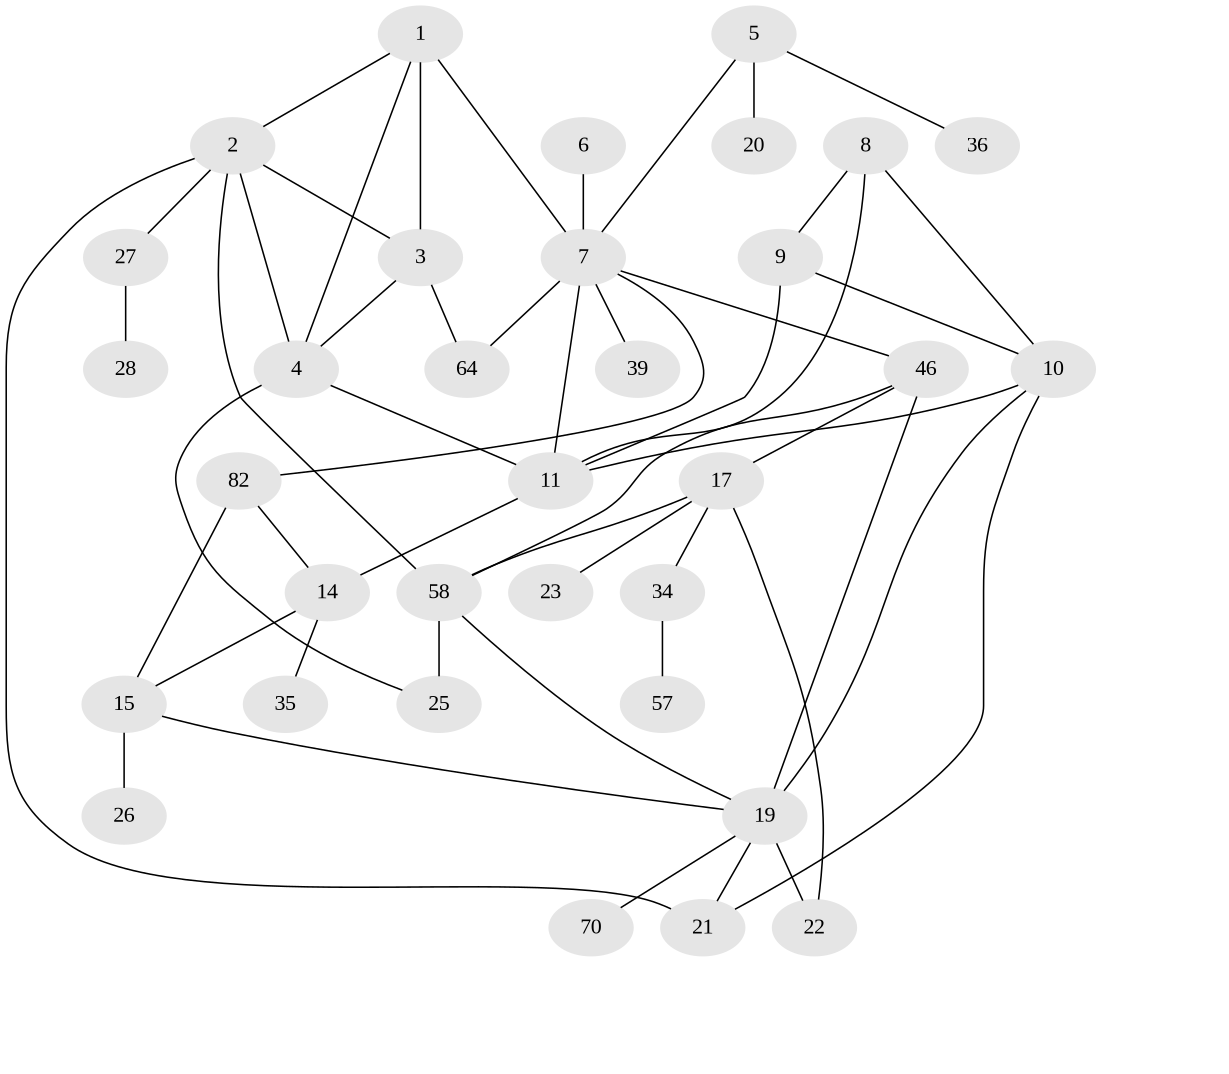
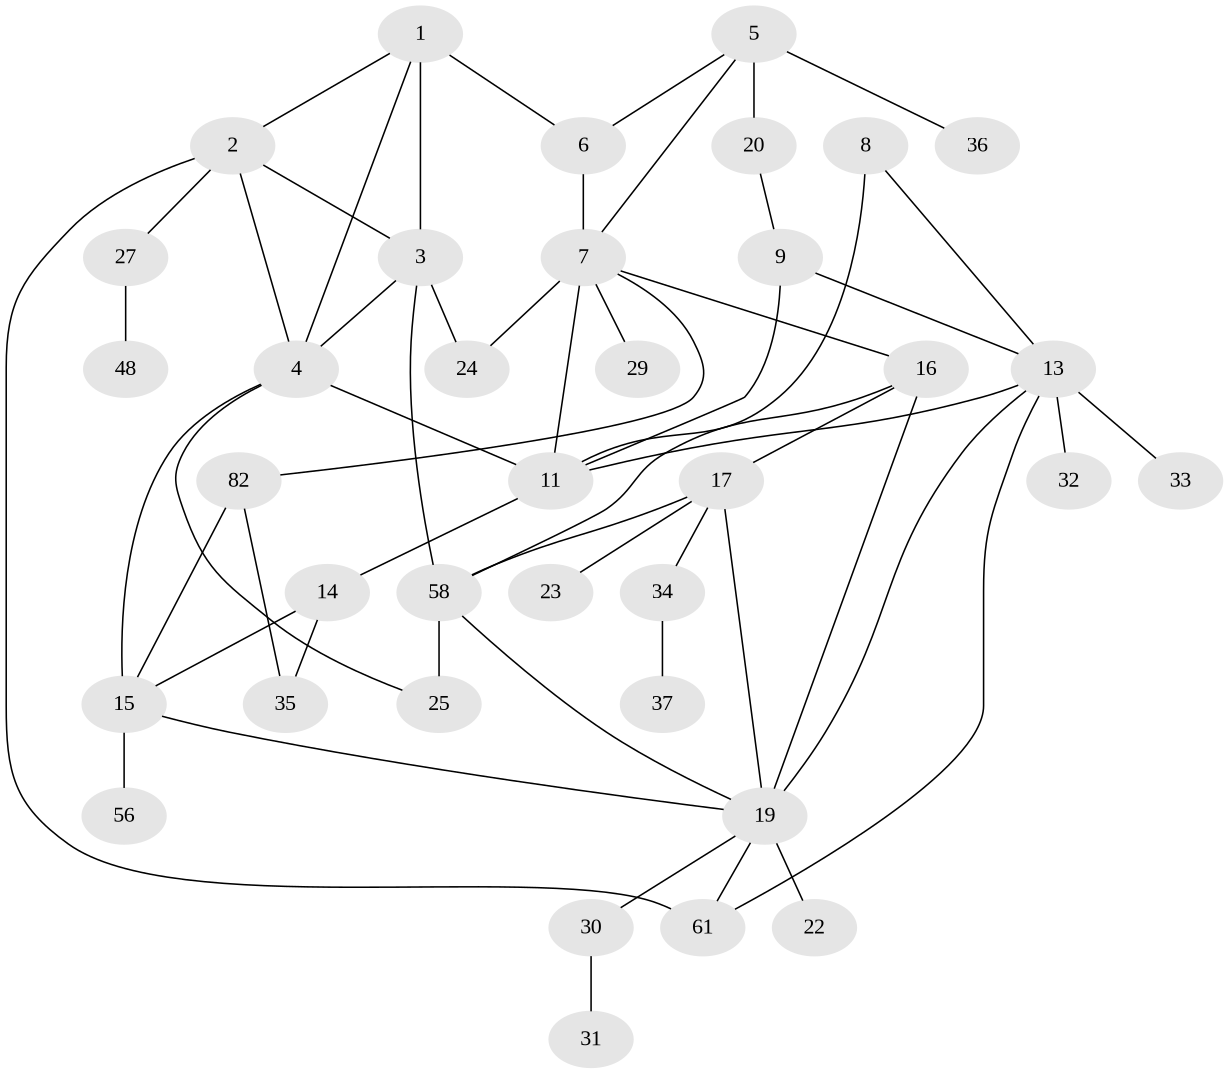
none -> (668, 90)
(502, 146) -> (502, 90)
(823, 202) -> (767, 201)
(126, 369) -> (126, 369)
(467, 369) -> (467, 369)
(638, 369) -> (638, 369)
(926, 369) -> (926, 369)
(1053, 369) -> (1053, 369)
(247, 404) -> (413, 433)
none -> (1069, 481)
none -> (1181, 481)
none -> (144, 505)
(283, 537) -> (262, 592)
(798, 679) -> (743, 648)
(662, 704) -> (662, 704)
(124, 816) -> (124, 816)
(591, 928) -> (591, 928)
(703, 928) -> (703, 928)
none -> (591, 1039)
